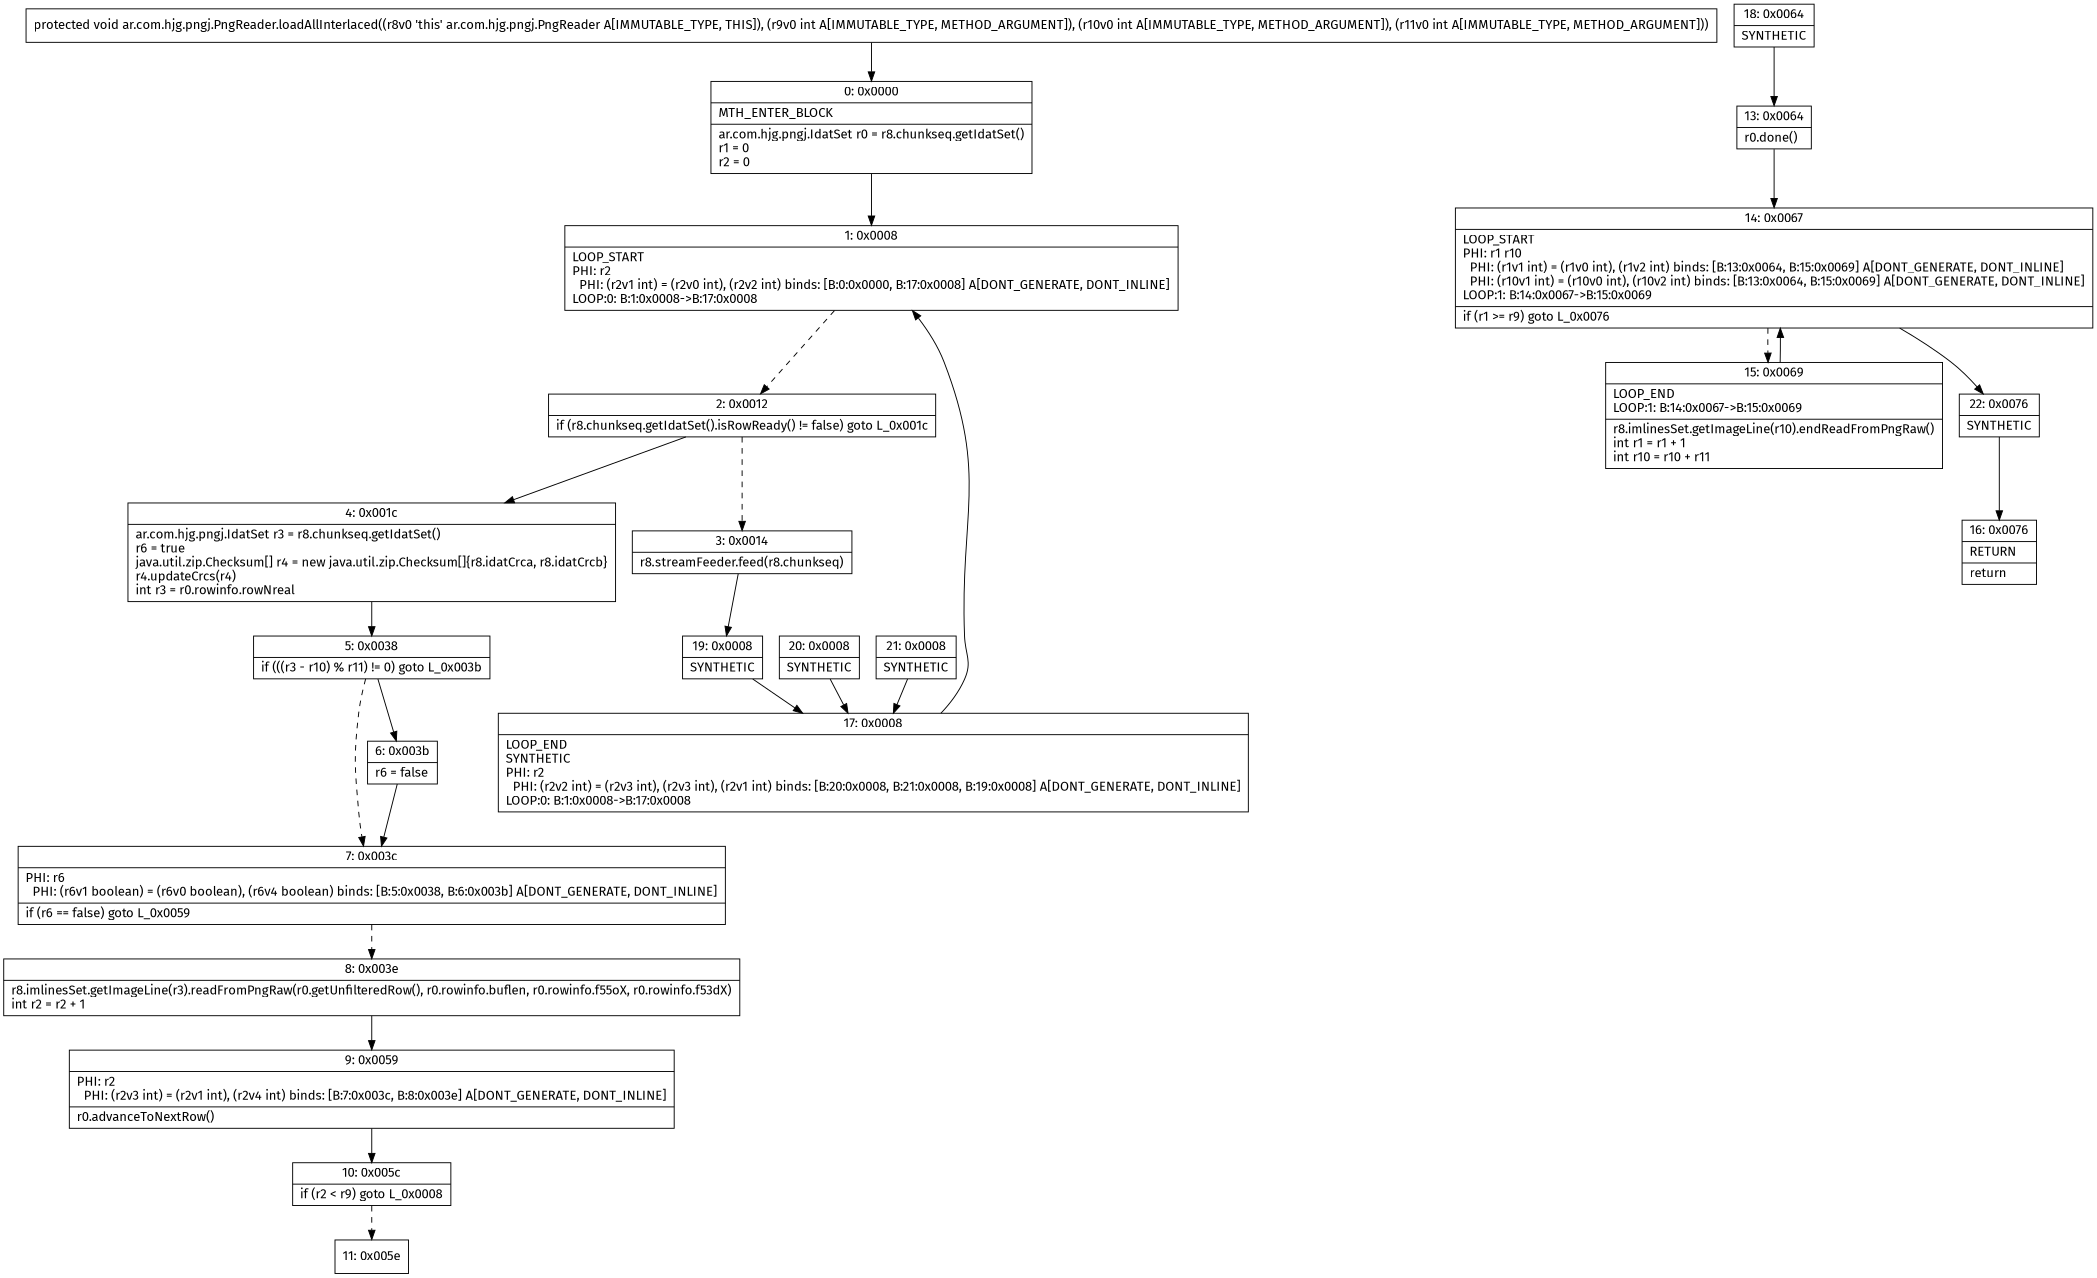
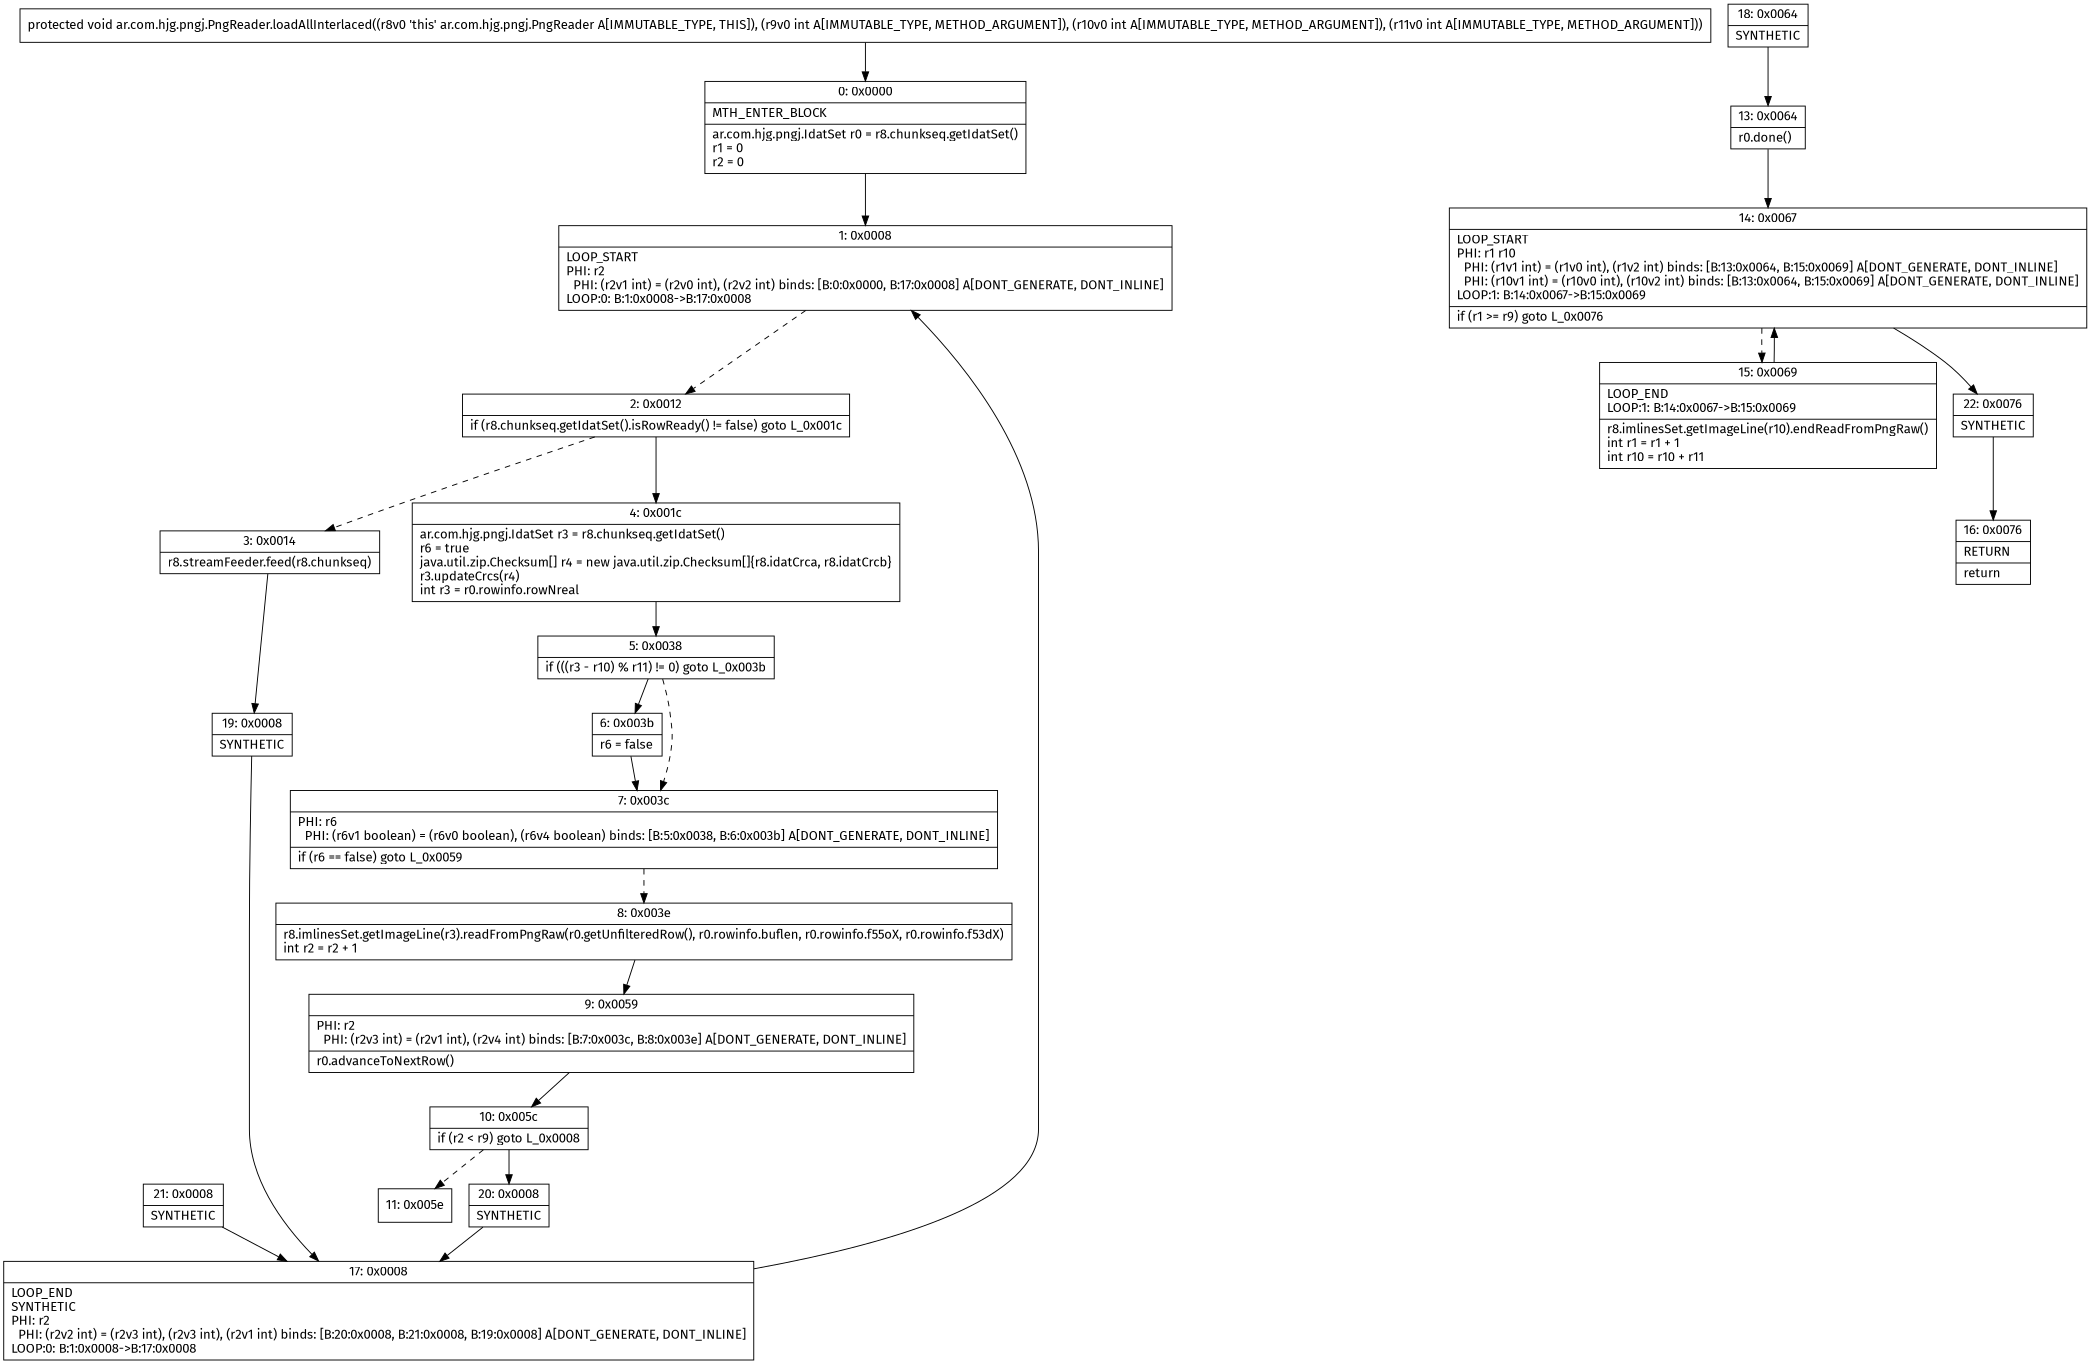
(186, 576) -> (470, 576)
none -> (509, 1162)
